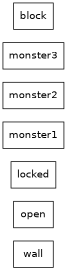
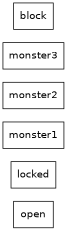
(33, 254) -> none
